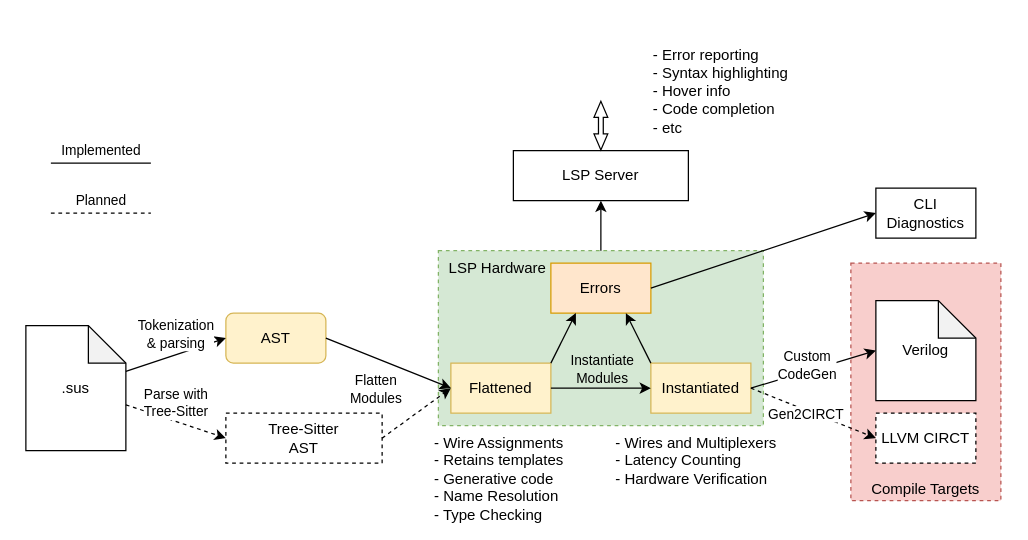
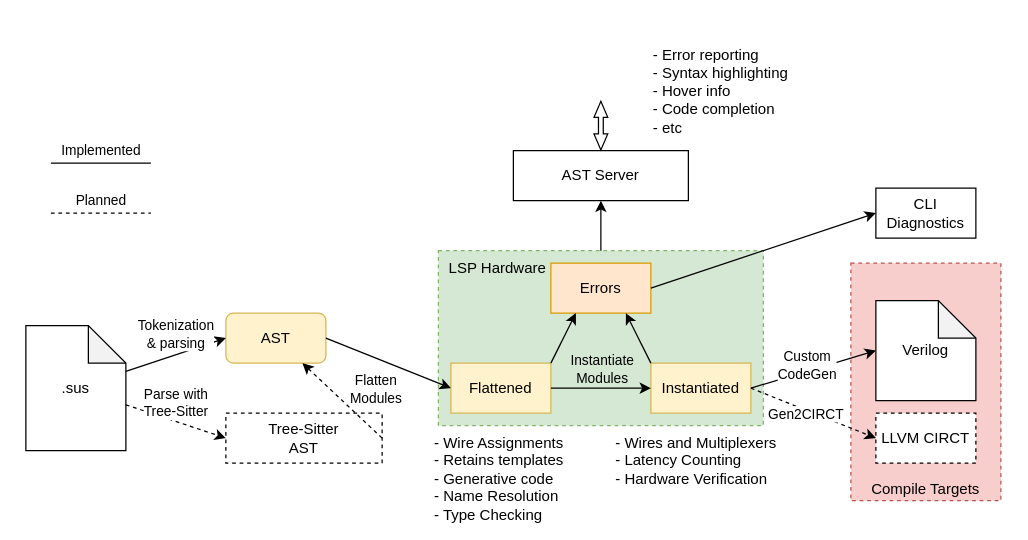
(601, 176) -> (601, 176)
(413, 416) -> (345, 404)
